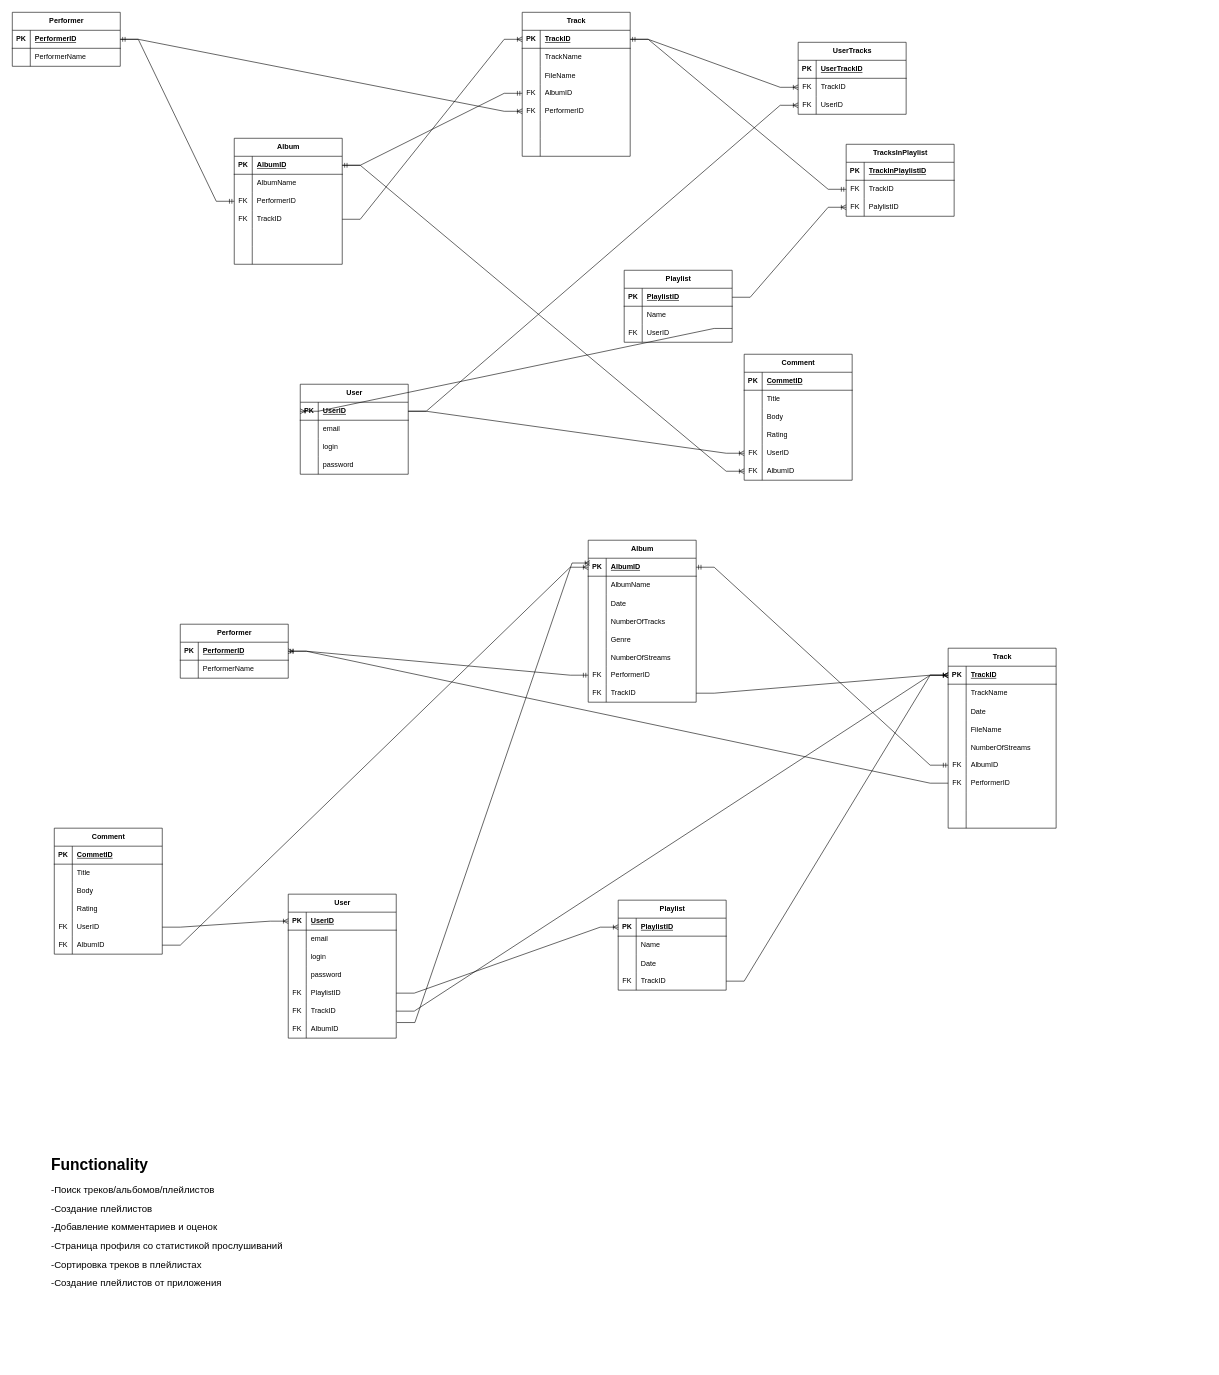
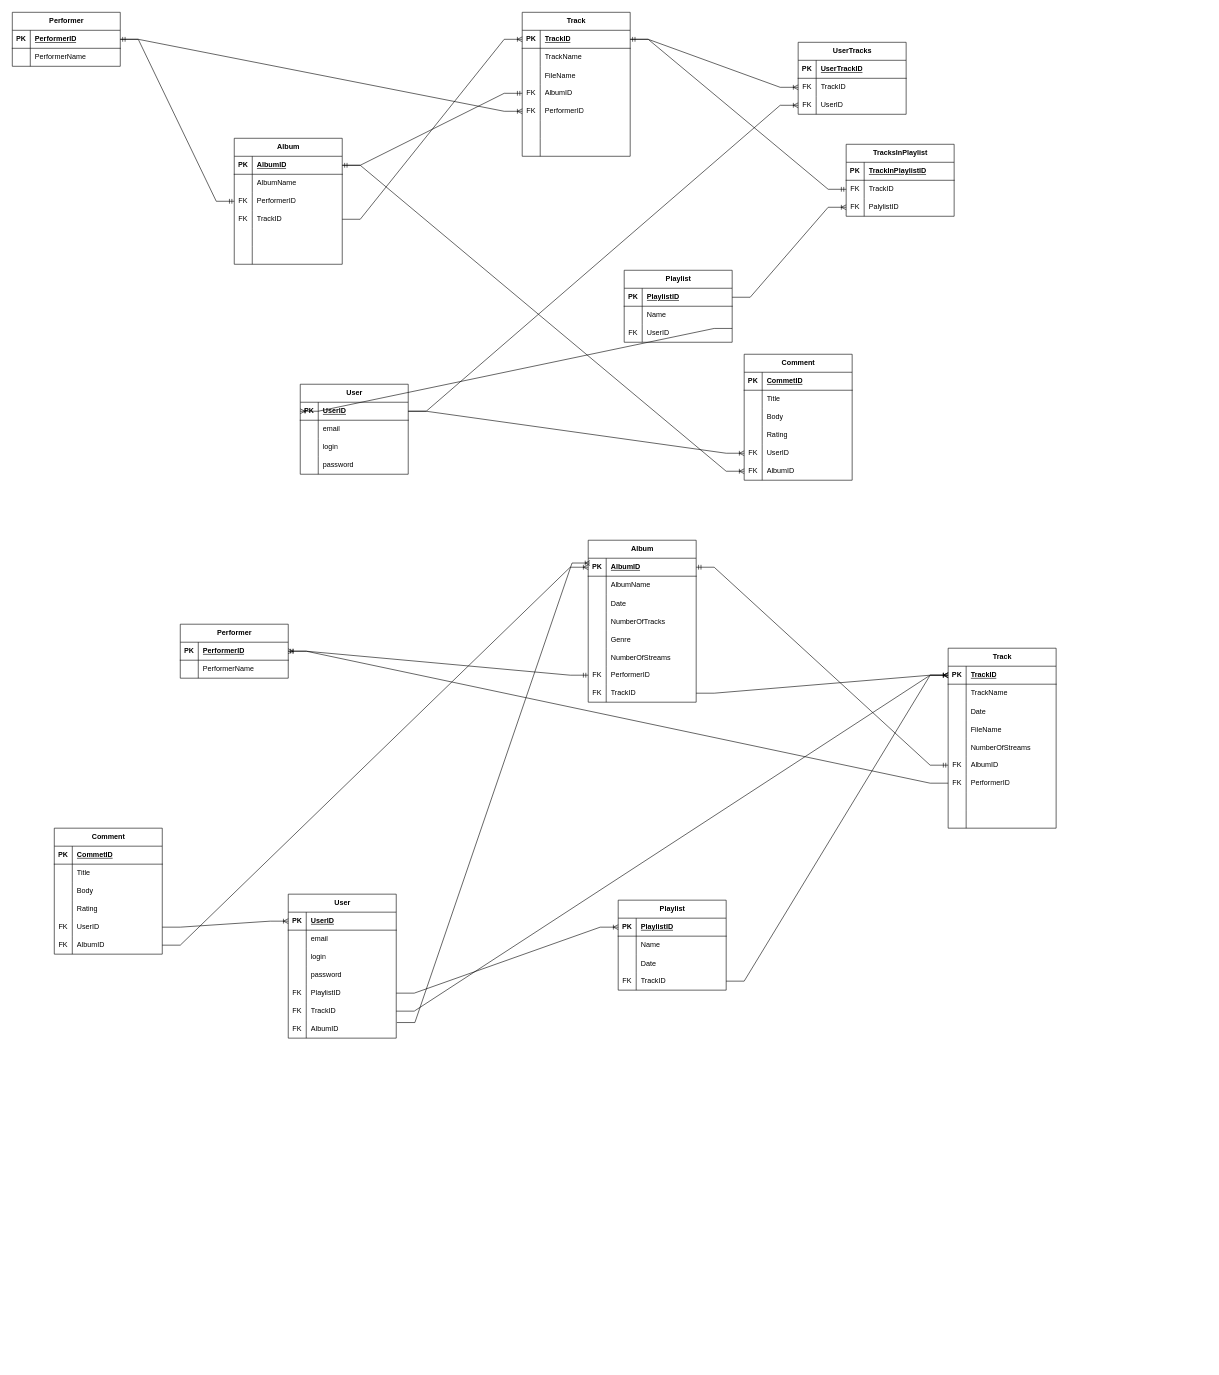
(249, 1257) -> none
